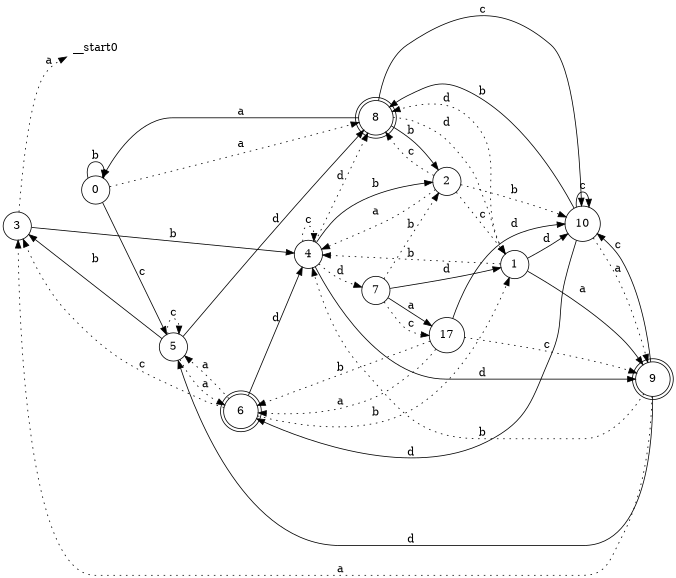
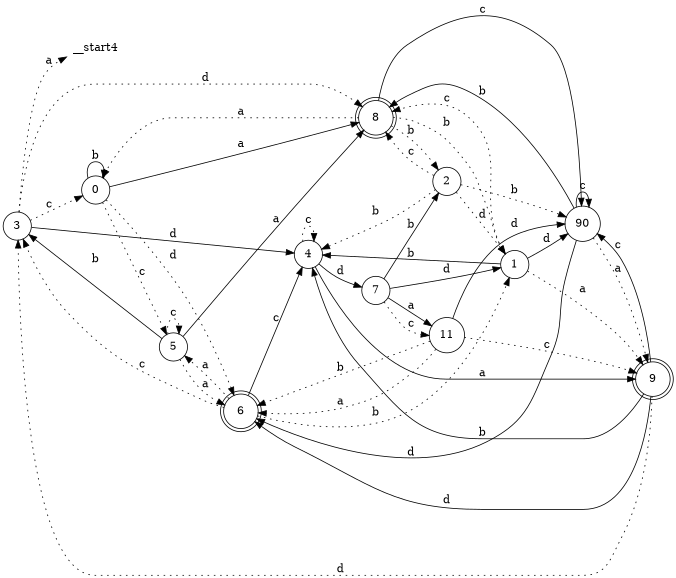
(96, 48) -> (96, 48)
(447, 99) -> (447, 99)
(221, 118) -> (221, 118)
(447, 123) -> (447, 123)
(414, 142) -> (414, 142)
(231, 156) -> (231, 156)
(340, 191) -> (147, 84)
(363, 200) -> none
none -> (53, 210)
(376, 212) -> (376, 212)
(483, 215) -> (483, 215)
(276, 219) -> (276, 219)
(583, 224) -> (583, 224)
(173, 234) -> (173, 234)
(409, 239) -> (409, 239)
(416, 260) -> (416, 260)
(133, 265) -> (133, 265)
(335, 276) -> (335, 276)
none -> (179, 287)
(587, 310) -> (587, 310)
(276, 318) -> (276, 318)
(447, 335) -> (447, 335)
(483, 373) -> (483, 373)
(447, 435) -> (447, 435)
(425, 545) -> (484, 509)
(341, 569) -> (341, 569)
